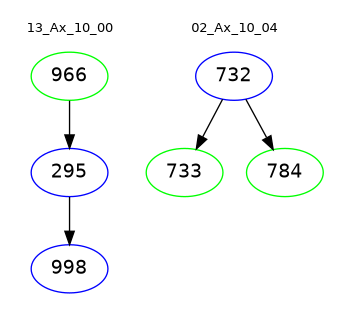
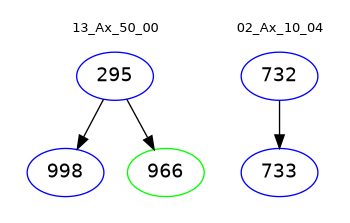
(70, 29) -> (116, 29)
(70, 118) -> (137, 118)
(185, 173) -> (280, 173)
(285, 173) -> none
